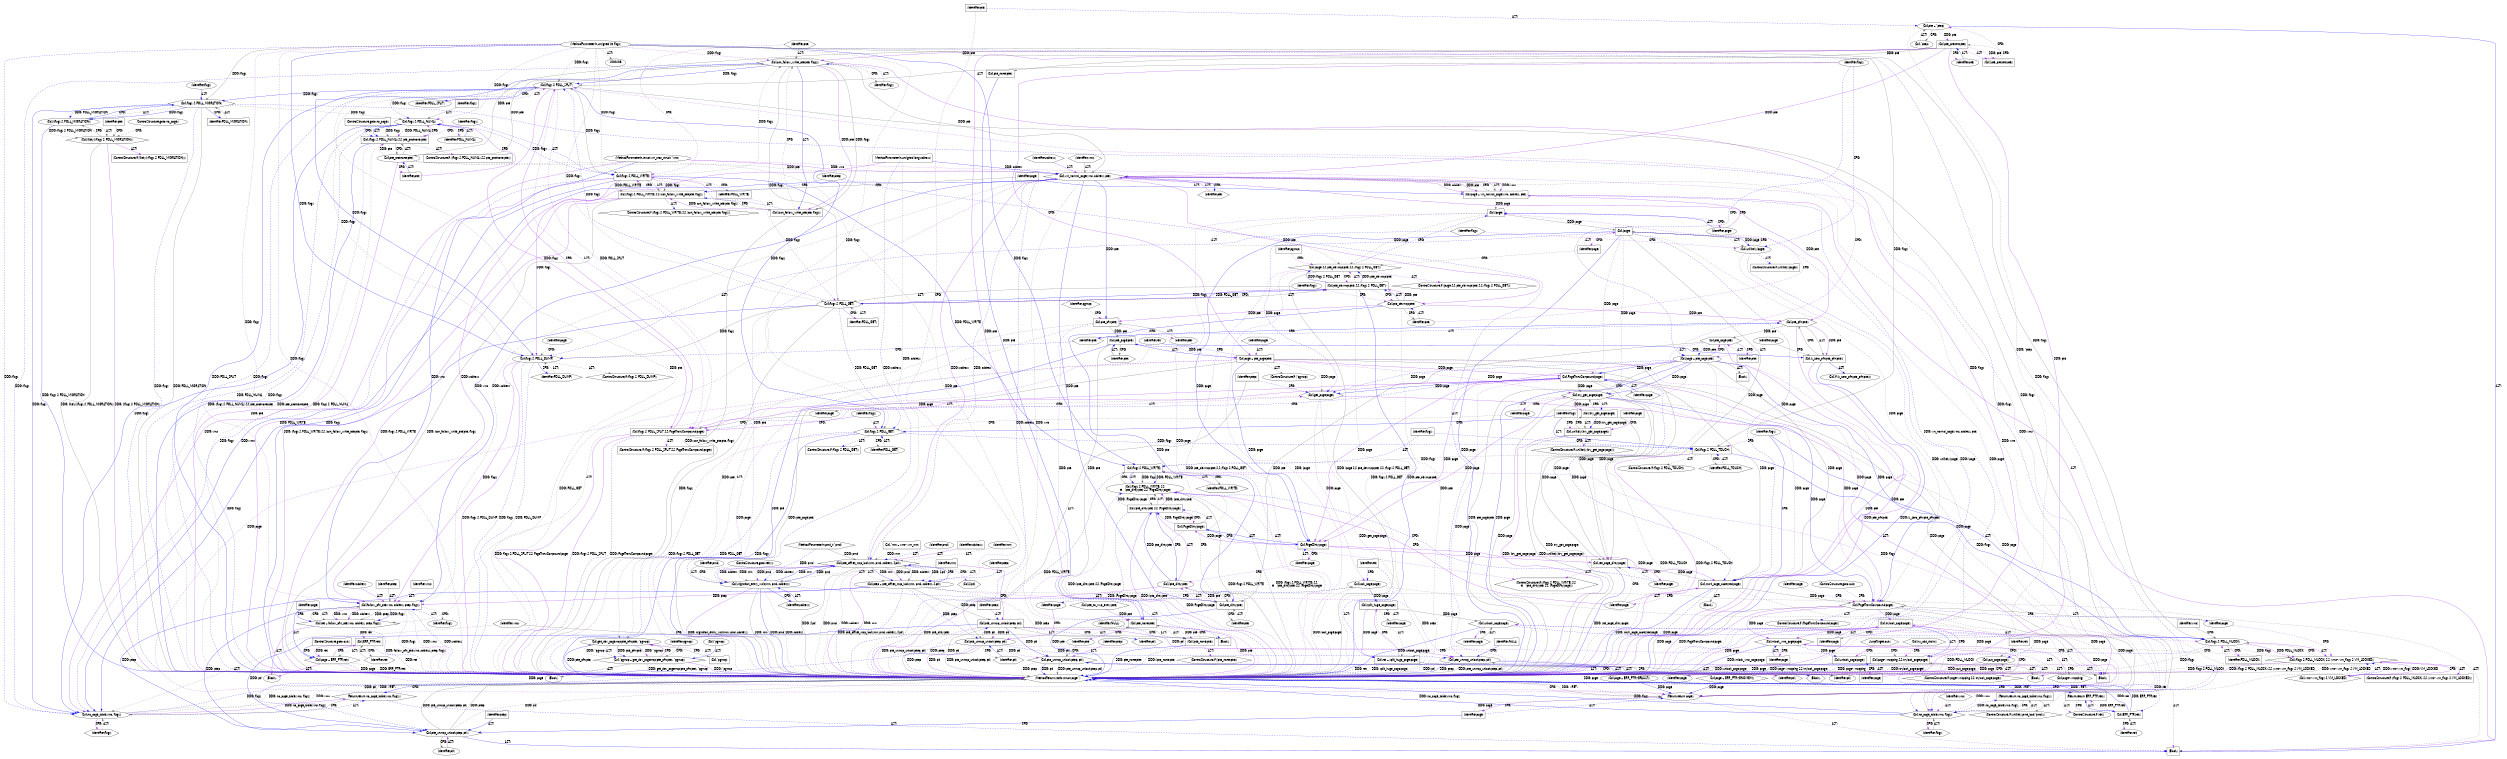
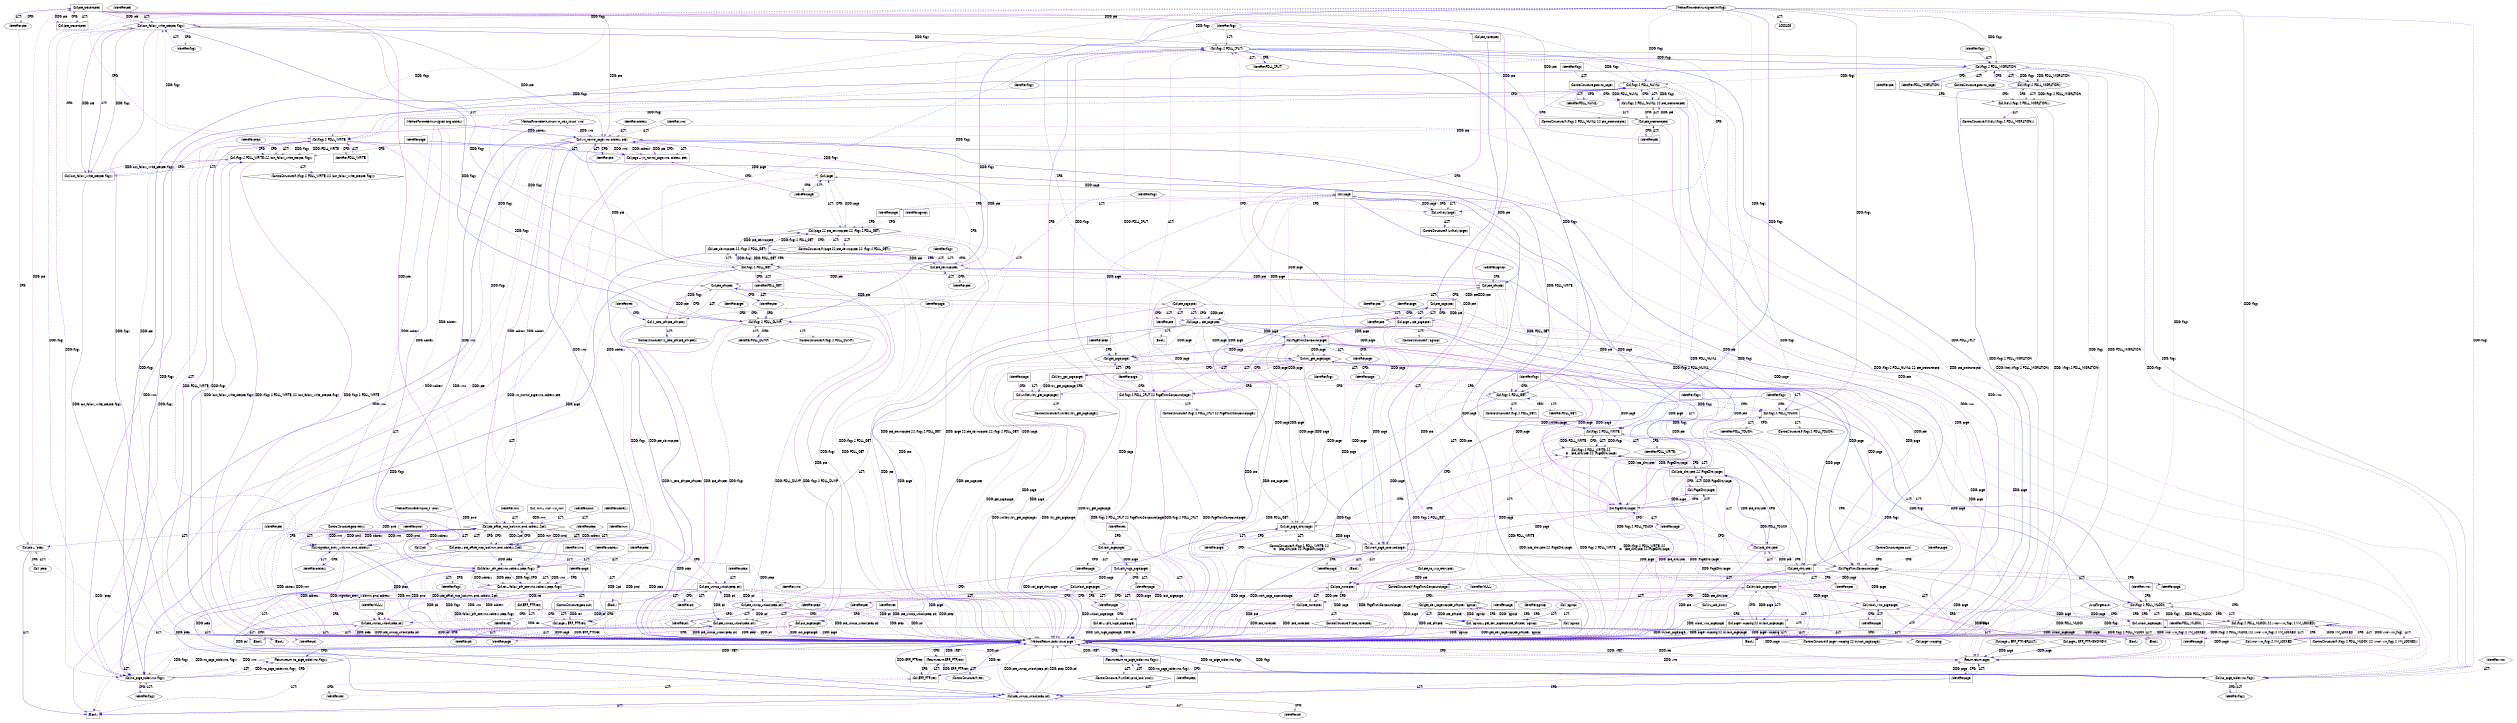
(1850, 377) -> (667, 341)
(1993, 645) -> (405, 167)
